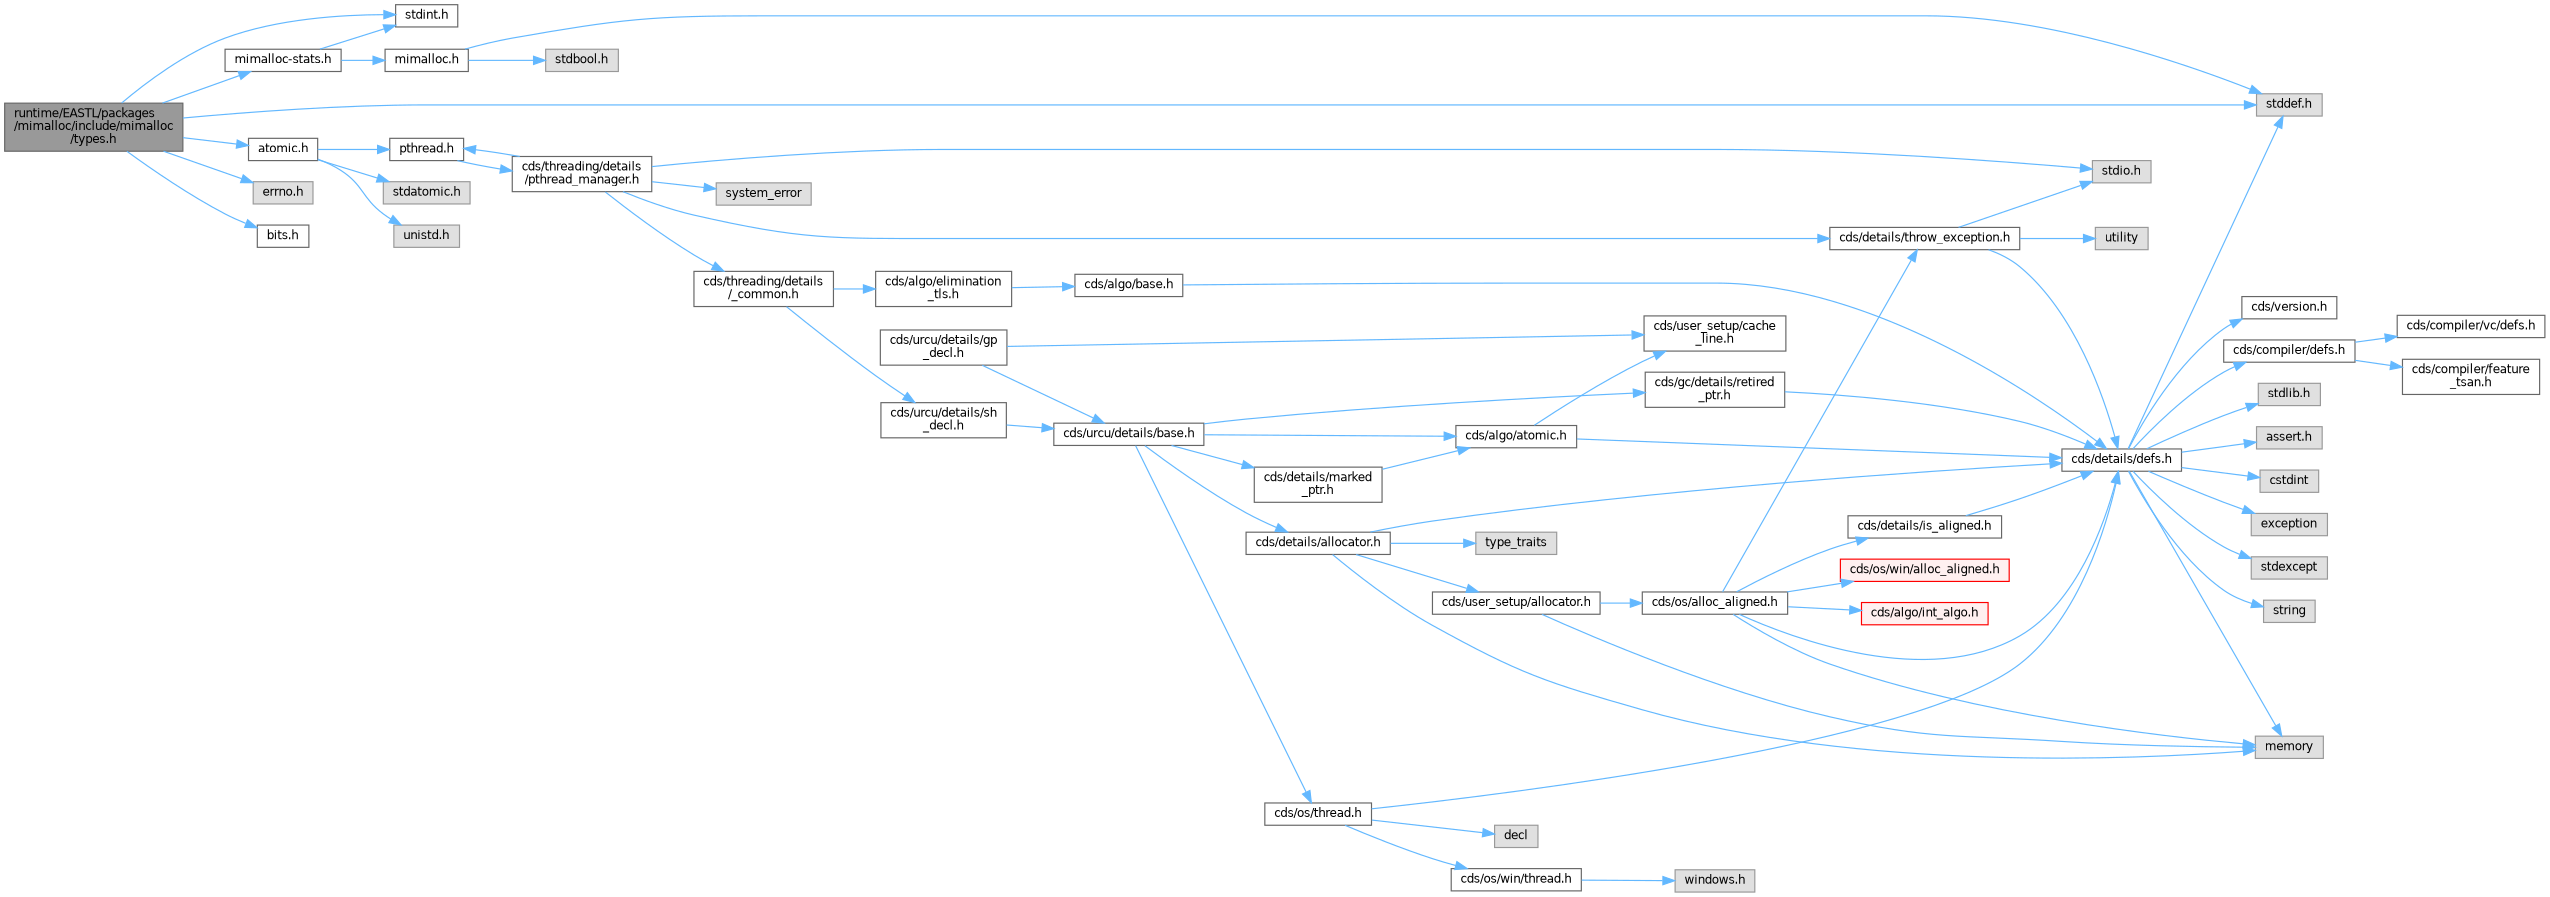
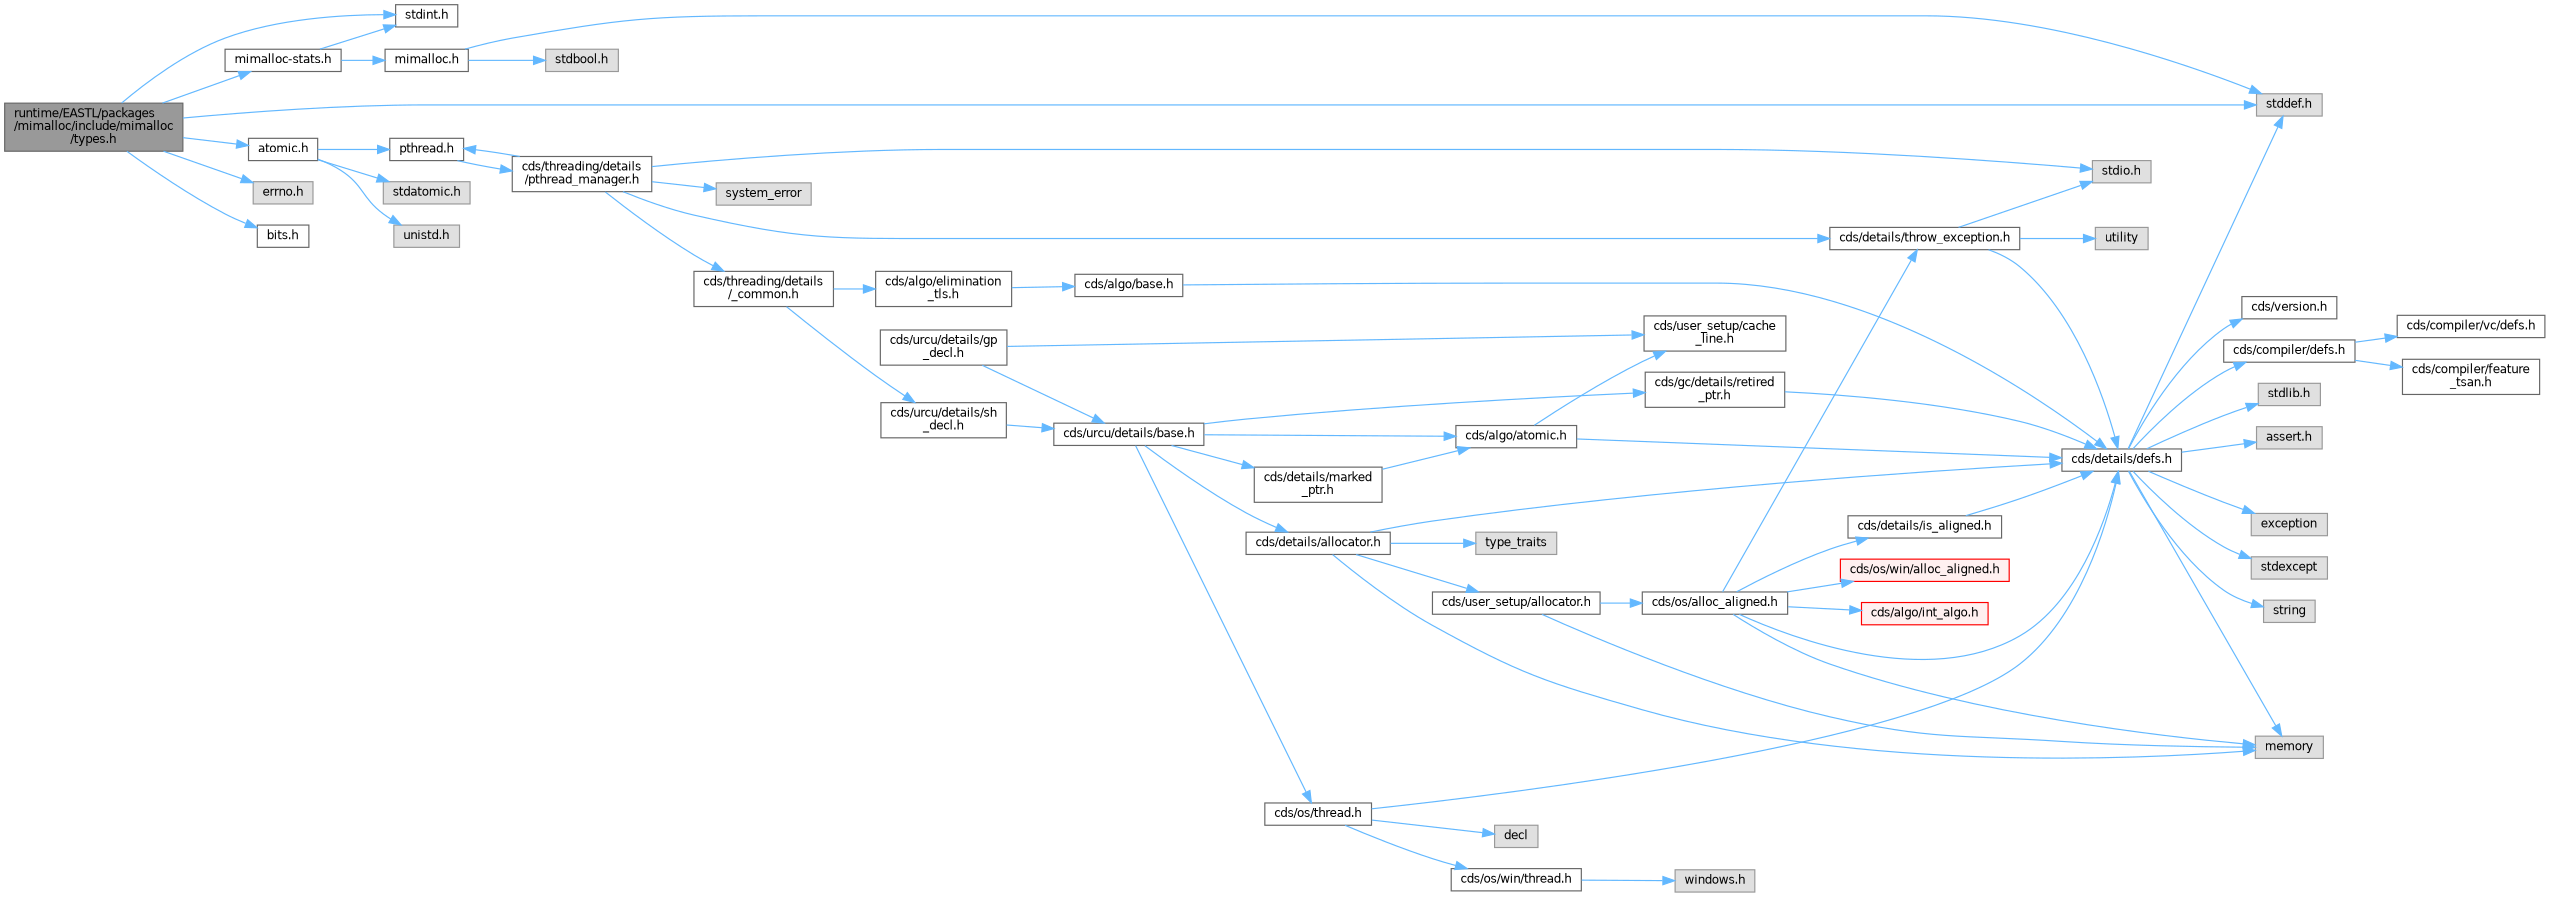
(2289, 481) -> none
